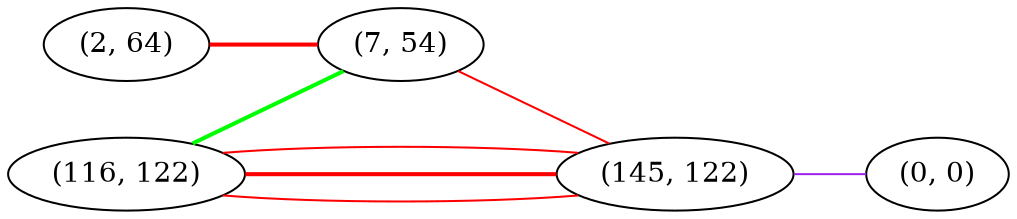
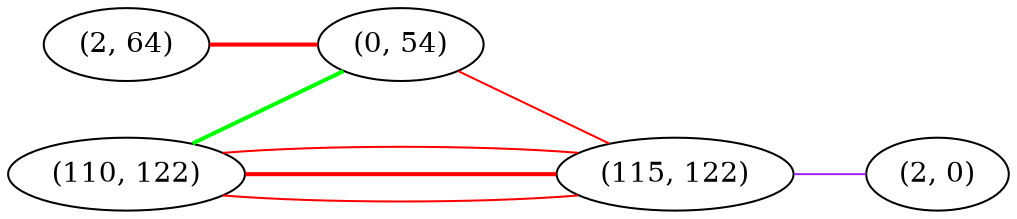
(401, 45) -> (401, 45)
(127, 174) -> (127, 174)
(675, 174) -> (675, 174)
(938, 174) -> (938, 174)
